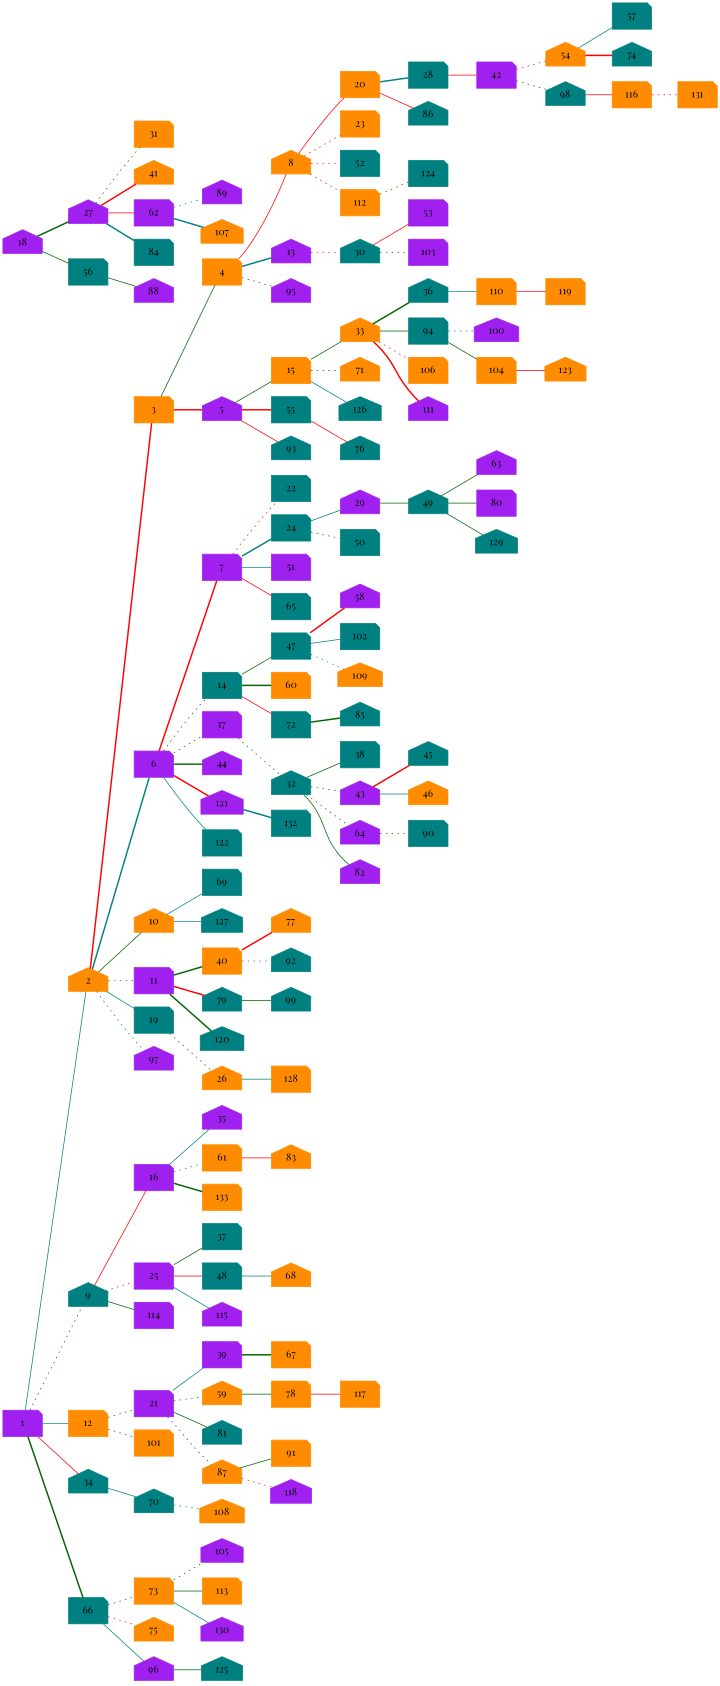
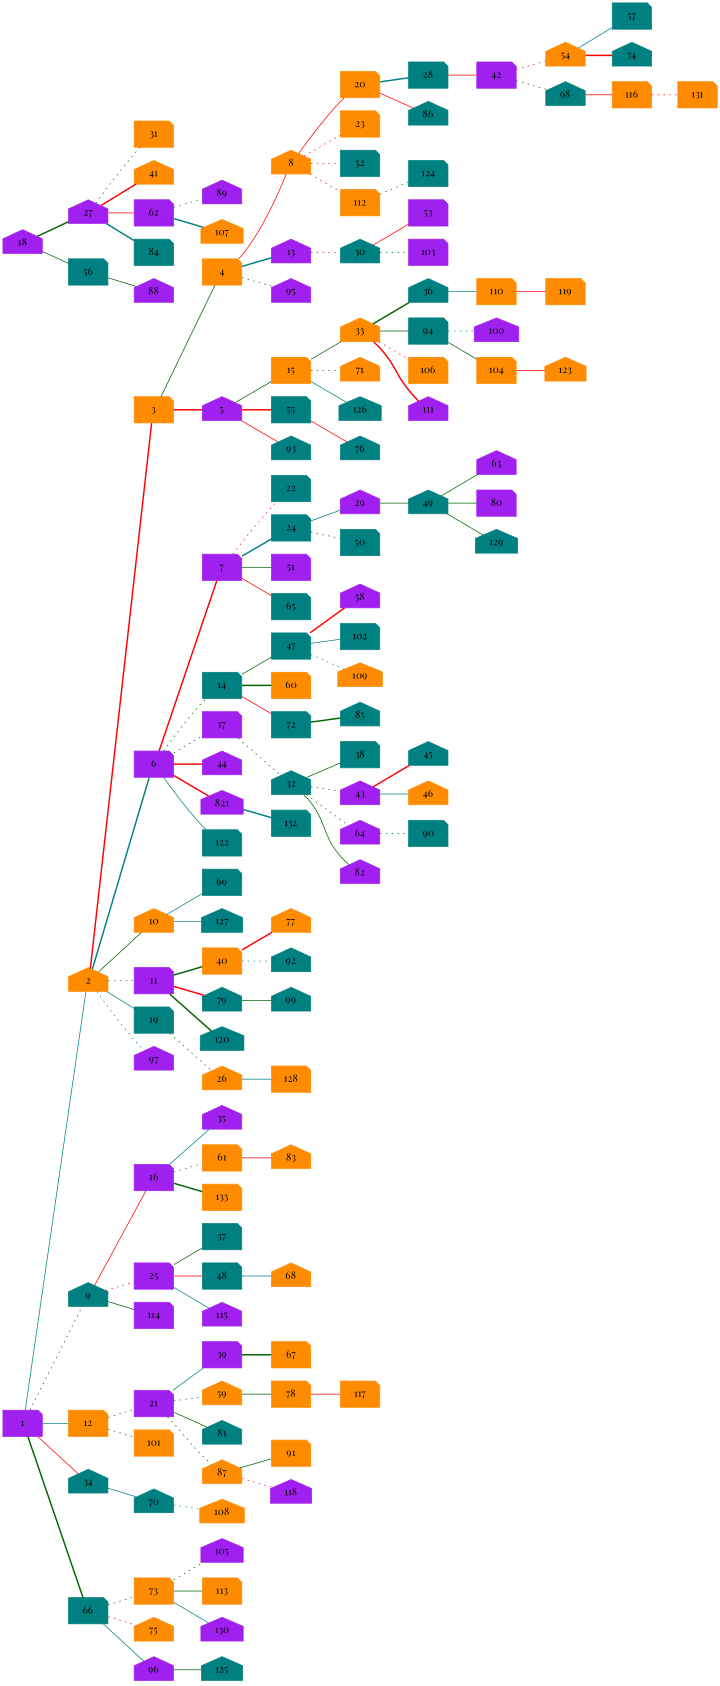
(257, 567) -> (257, 567)
(188, 764) -> (188, 764)
(222, 804) -> (222, 804)
